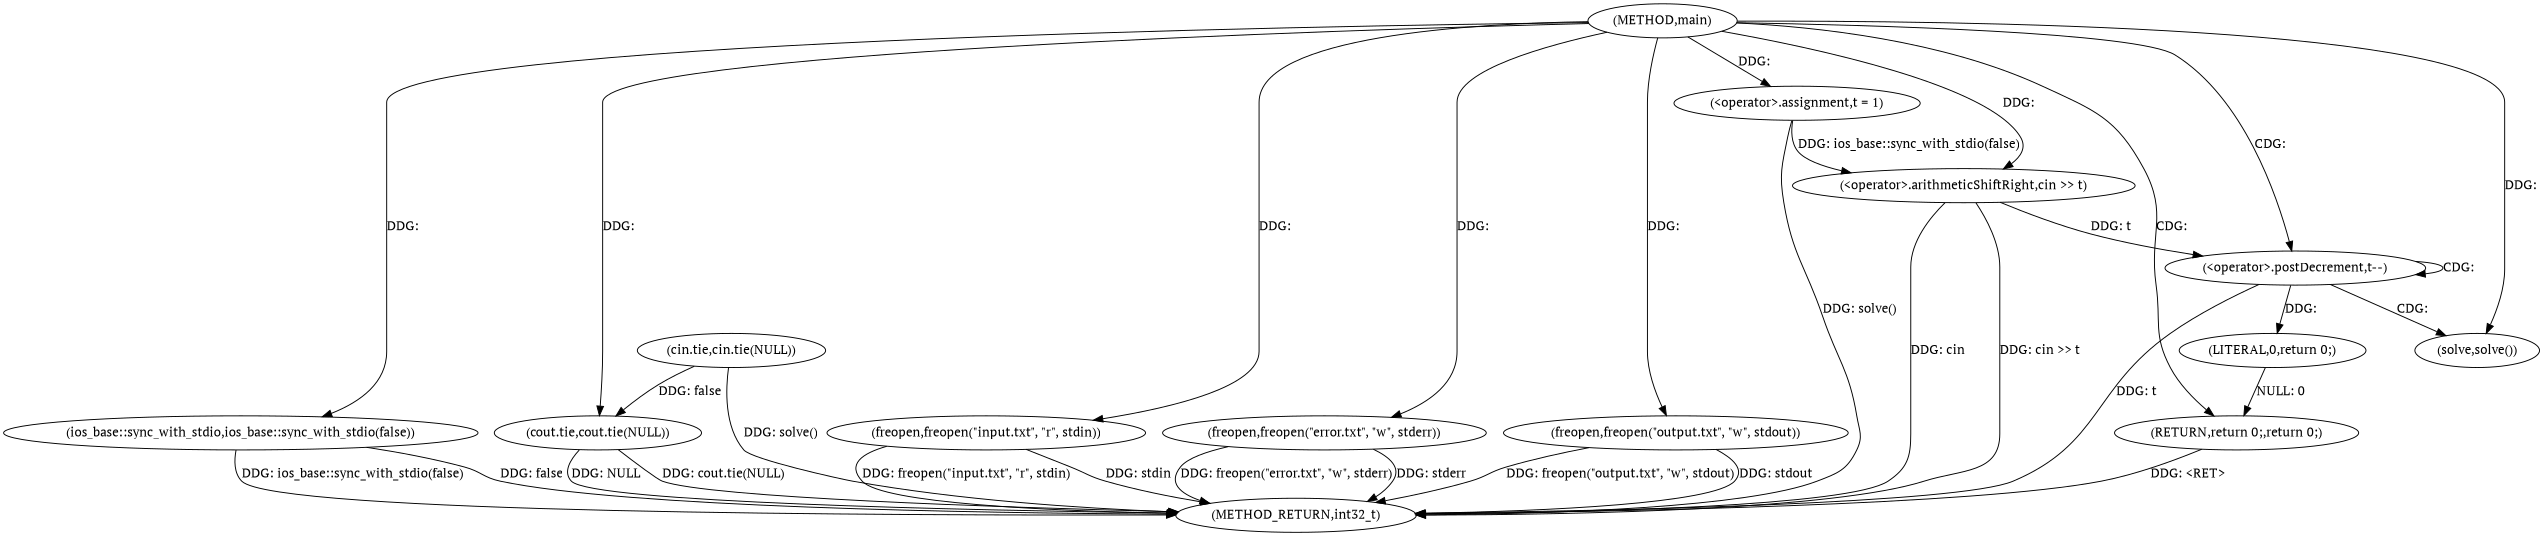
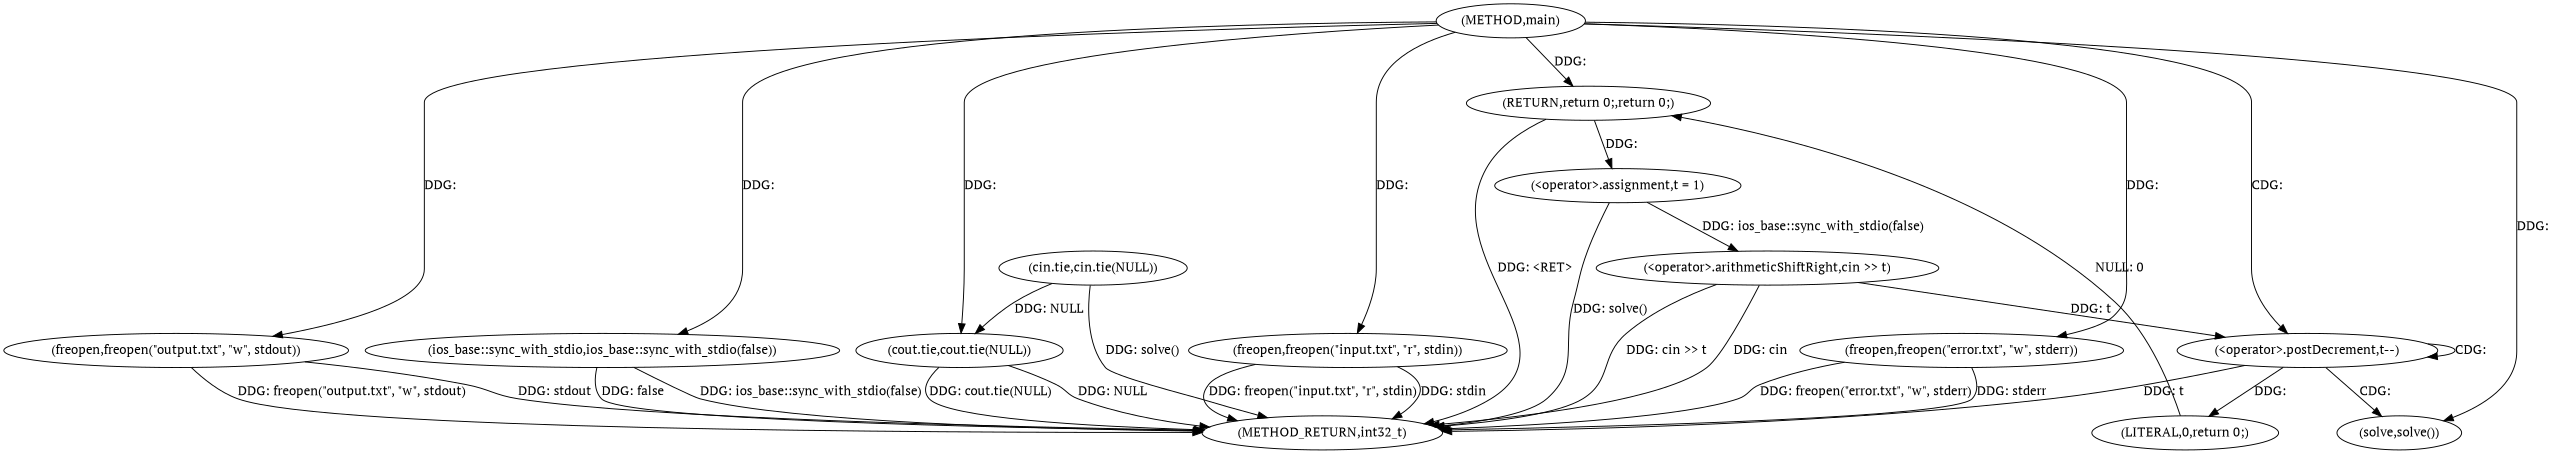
(1725, 59) -> (1601, 140)
(1894, 71) -> none
(2174, 227) -> (1572, 62)
(690, 392) -> (1049, 309)
